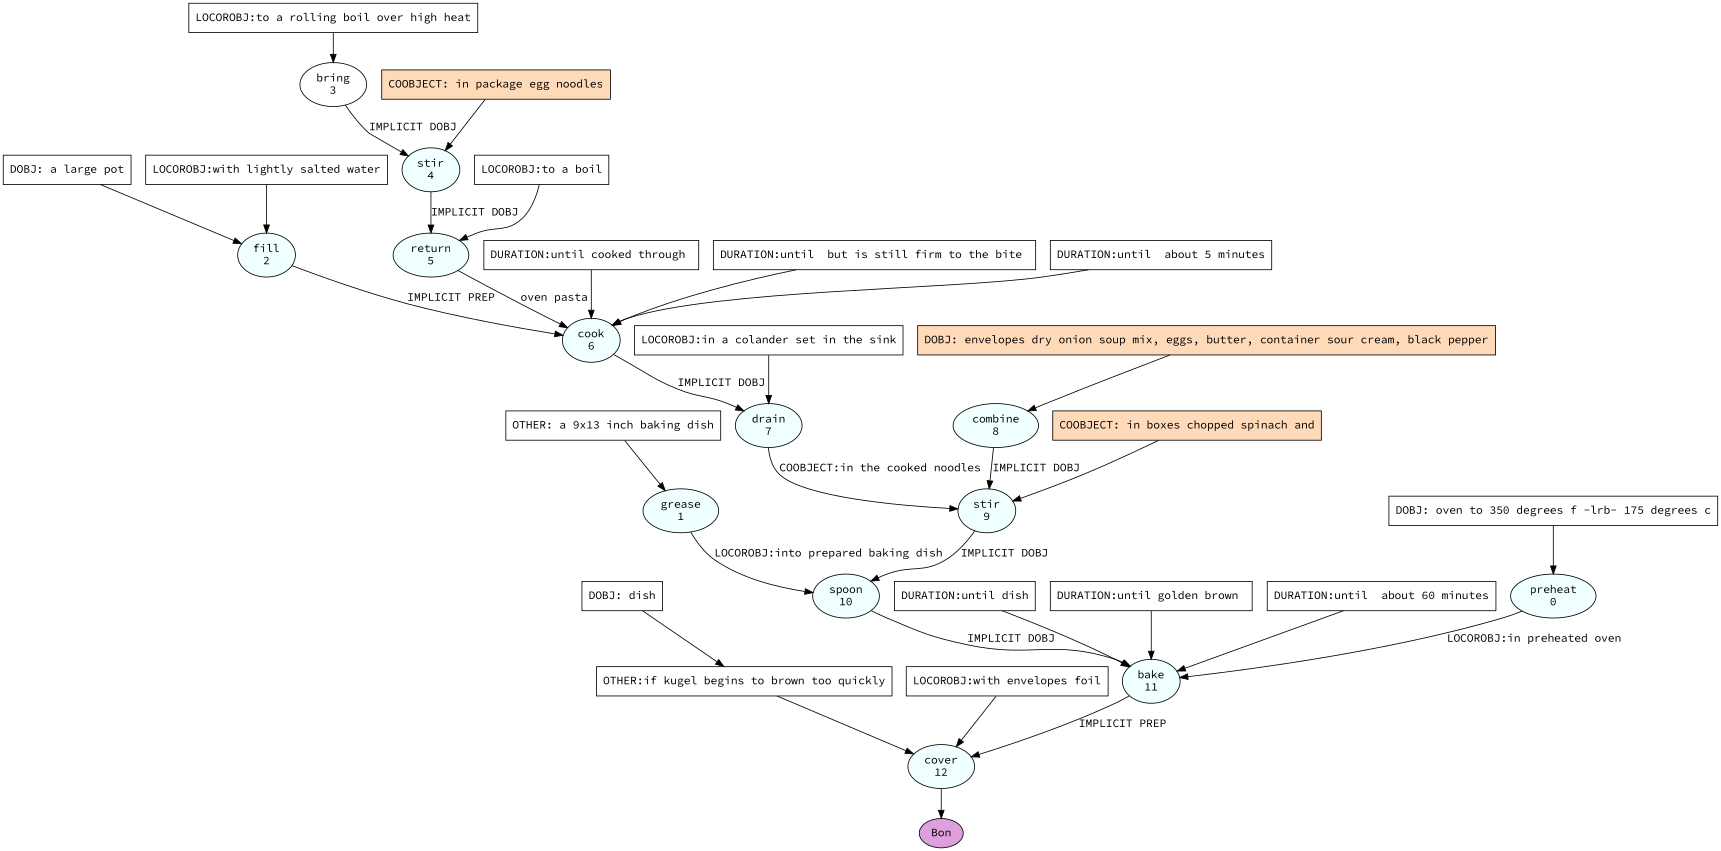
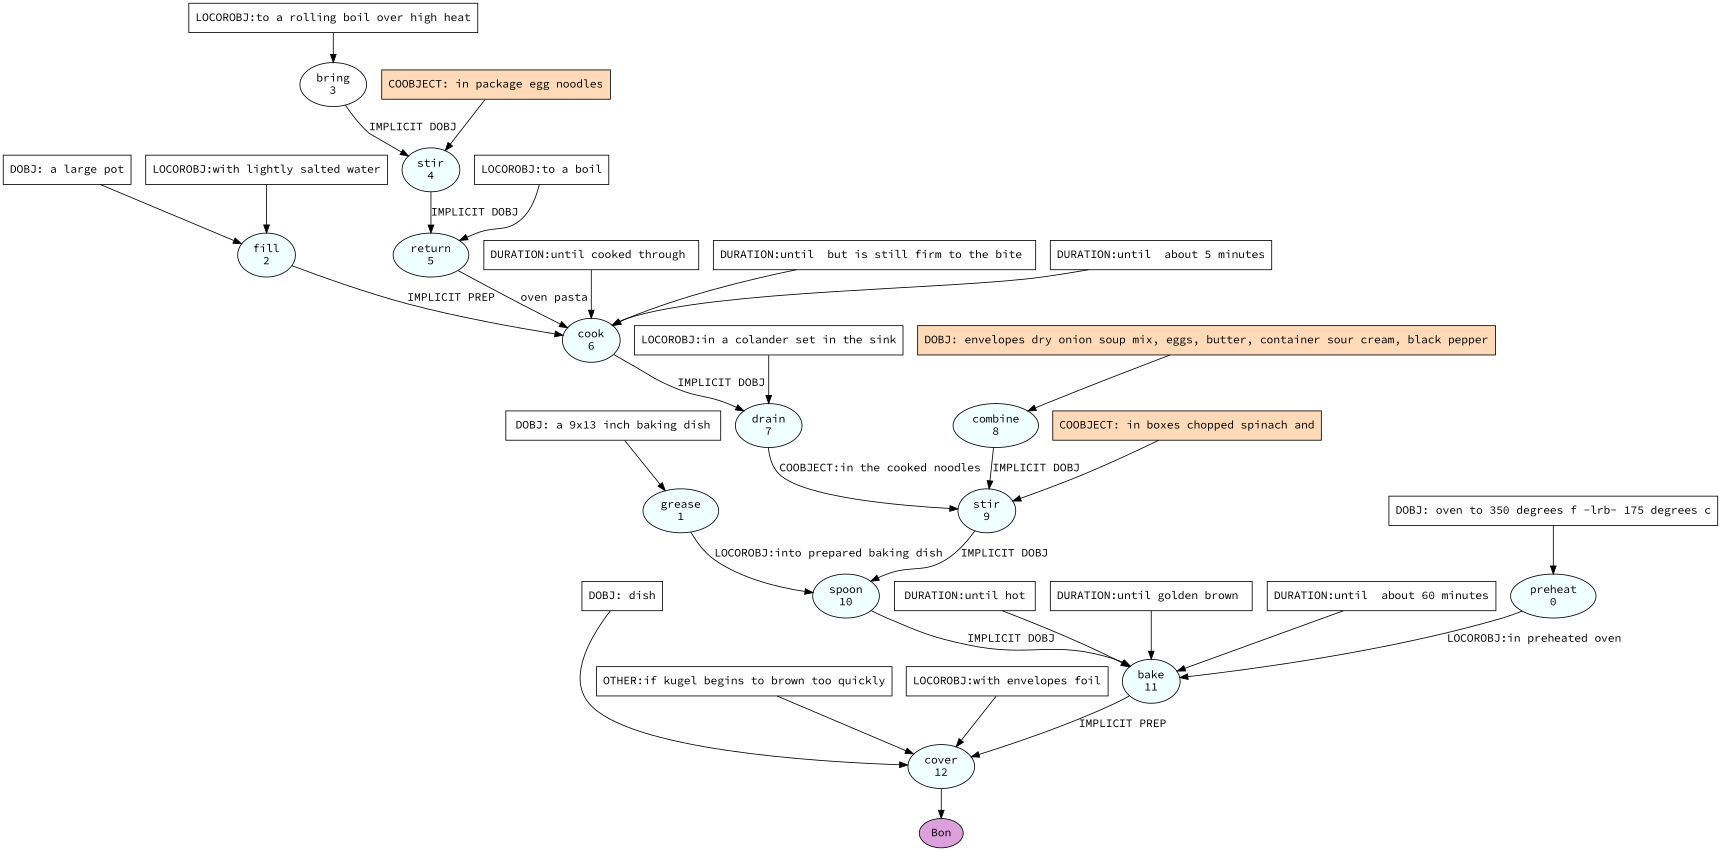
(613, 426) -> (613, 426)
(965, 596) -> (965, 596)
(680, 636) -> (689, 744)
